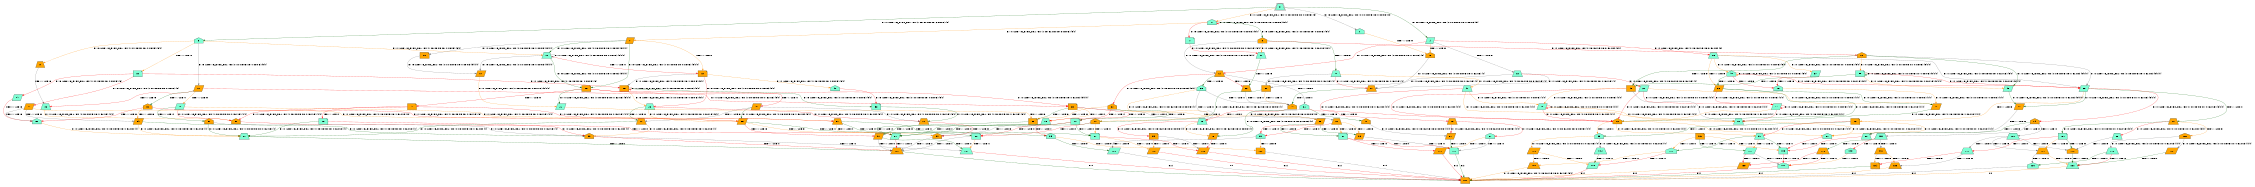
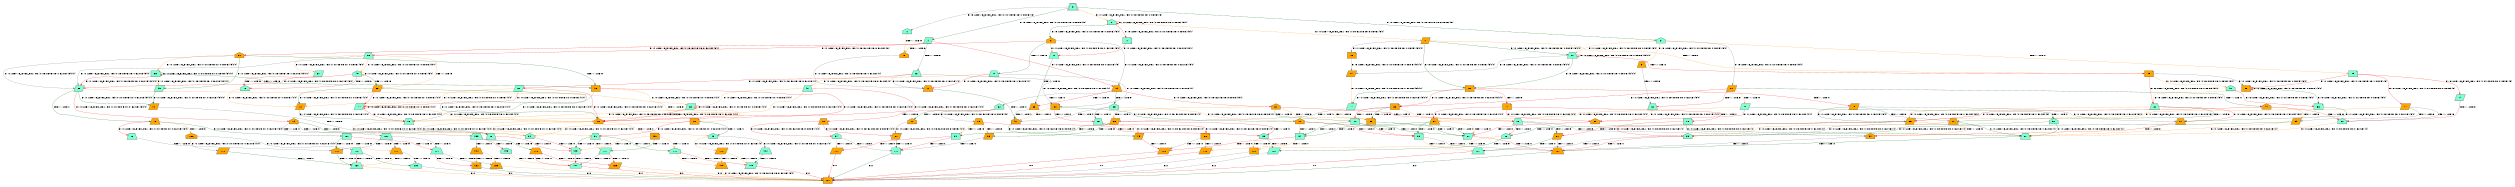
(1247, 111) -> (1071, 120)
(209, 121) -> (2054, 121)
(589, 136) -> (1688, 136)
